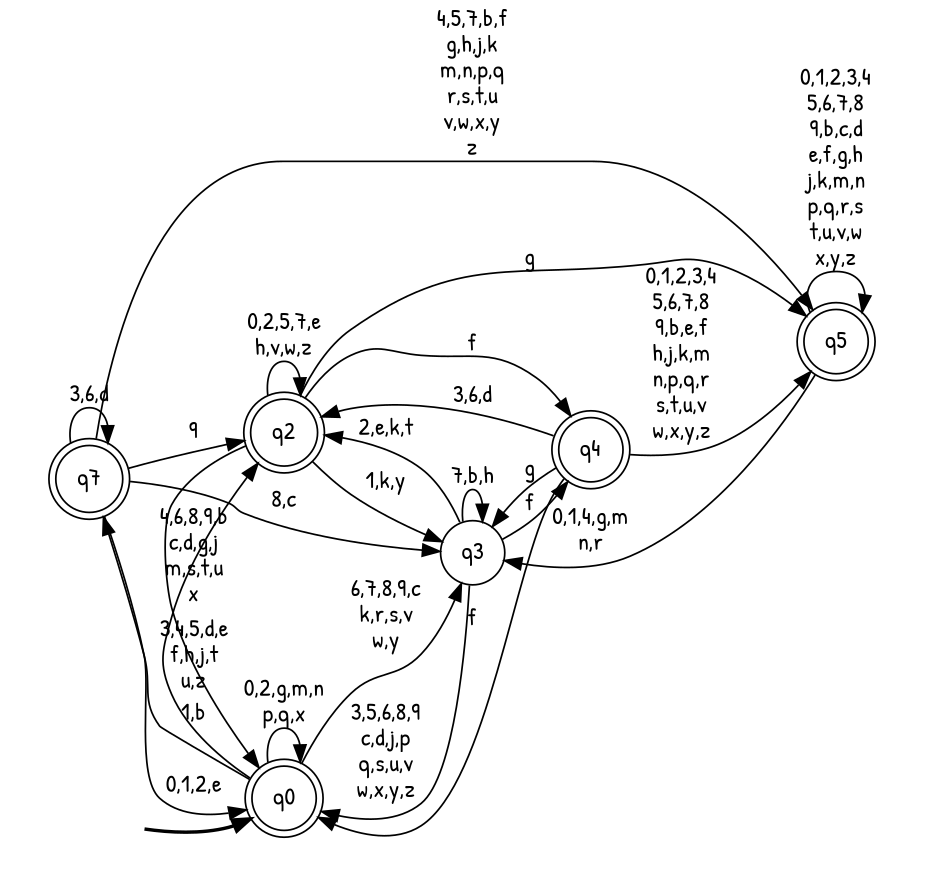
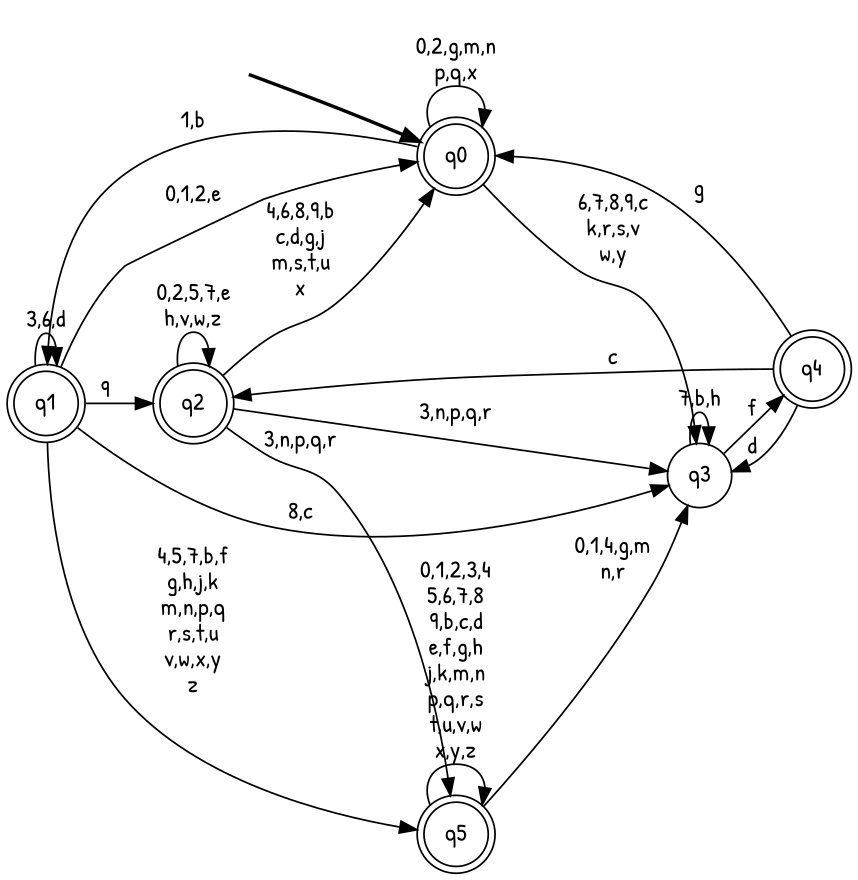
(530, 258) -> (301, 440)
(431, 356) -> none
(473, 396) -> (613, 358)
(723, 442) -> none
(413, 463) -> none
(530, 470) -> (753, 447)
(89, 479) -> (46, 403)
(386, 482) -> (456, 413)
(473, 619) -> (700, 190)
(167, 634) -> none
(450, 740) -> none
